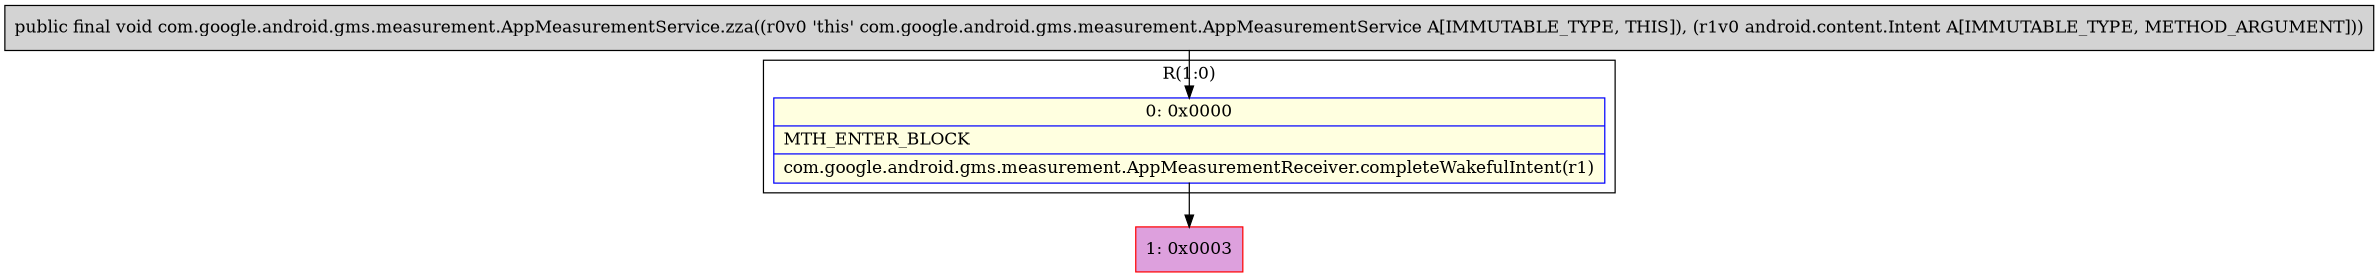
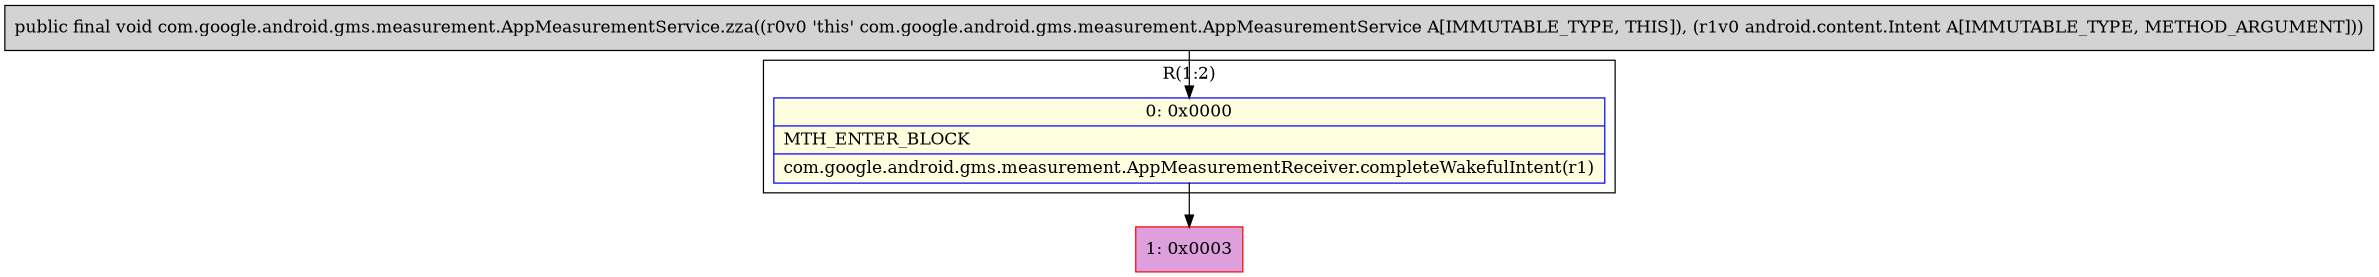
(1189, 74) -> (1189, 74)
